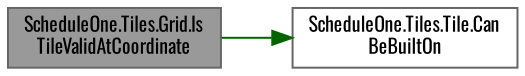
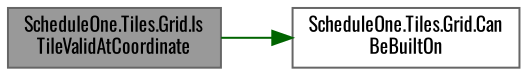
(405, 38) -> (406, 38)
